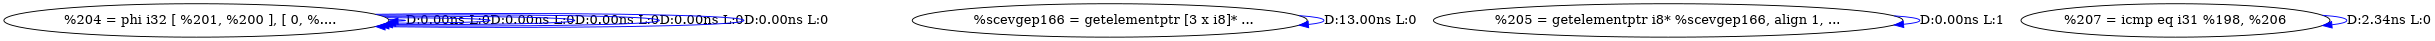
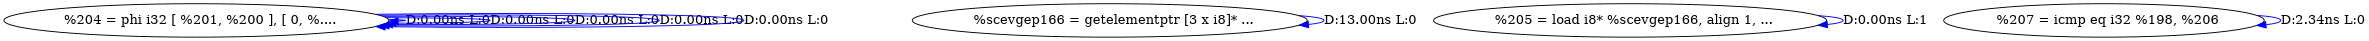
(1668, 20) -> (1630, 20)
(2175, 20) -> (2104, 20)
